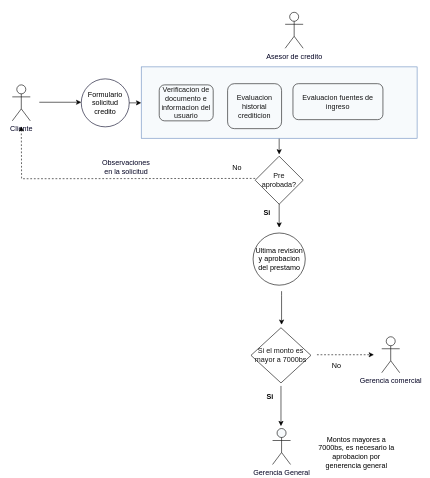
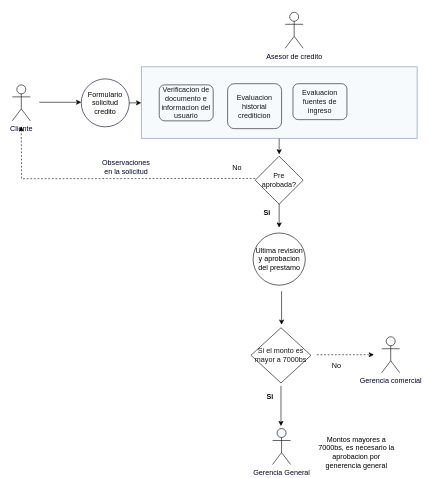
(338, 102) -> (320, 102)
